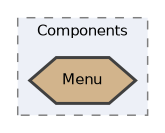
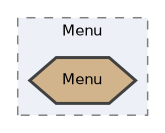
(83, 32) -> (83, 32)
